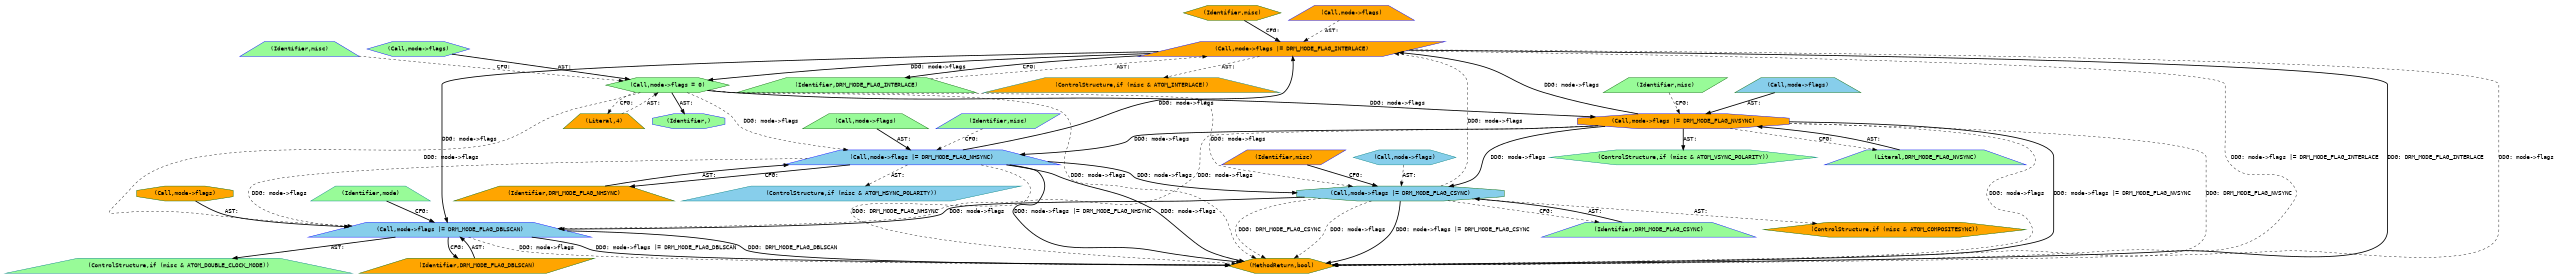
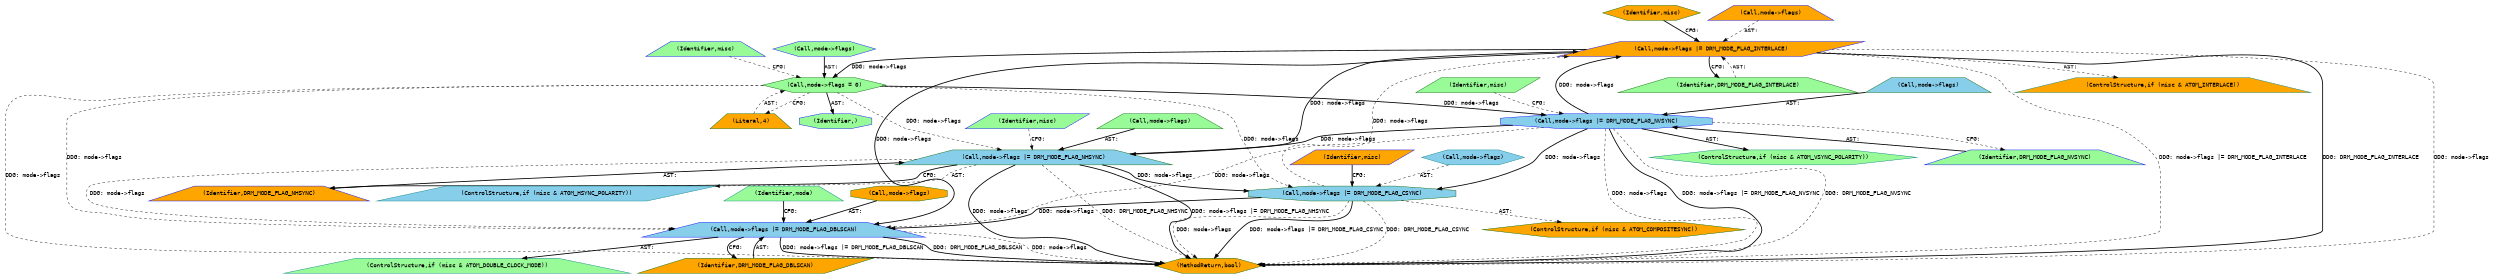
(1683, 121) -> (1606, 121)
(922, 157) -> (1034, 157)
(1925, 157) -> (2035, 157)
(564, 194) -> (259, 194)
(1649, 230) -> none
